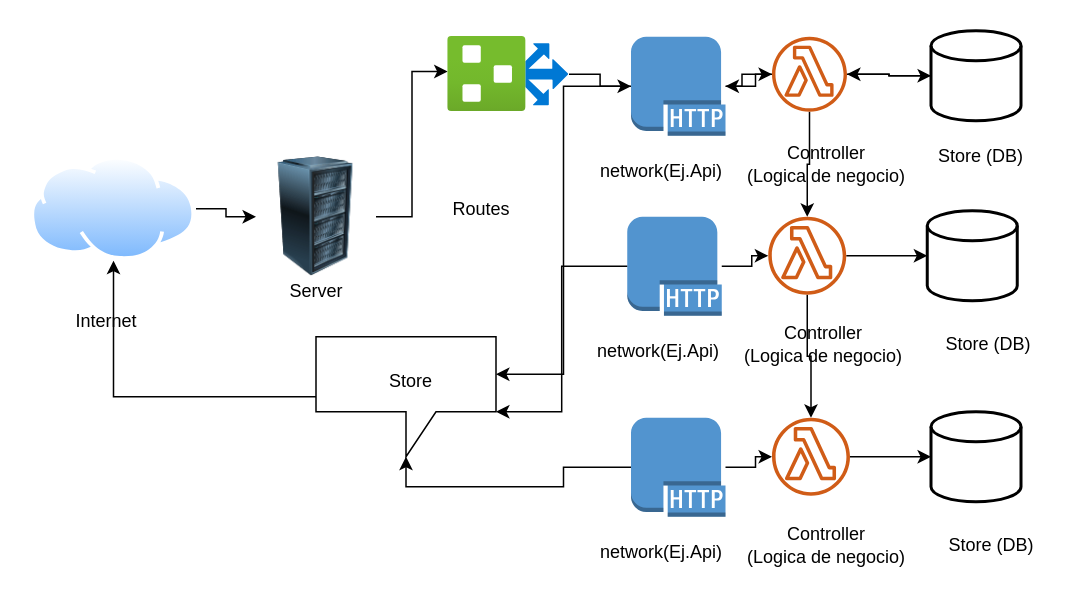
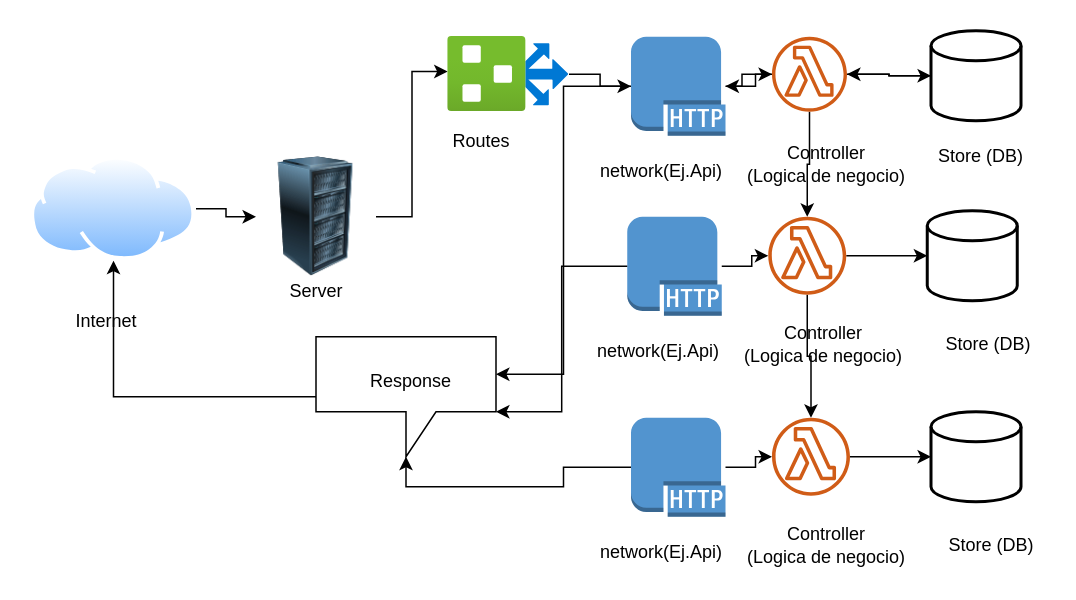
(481, 209) -> (481, 142)
(411, 382) -> (411, 382)
